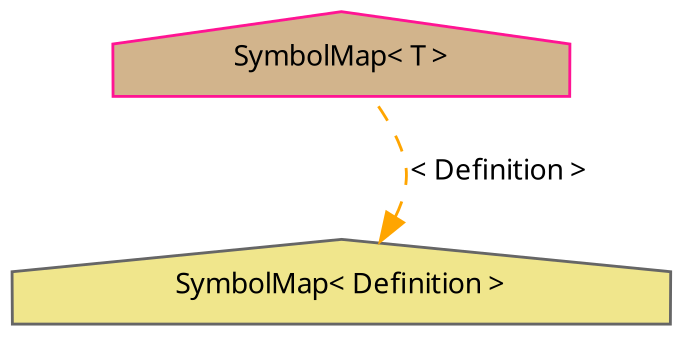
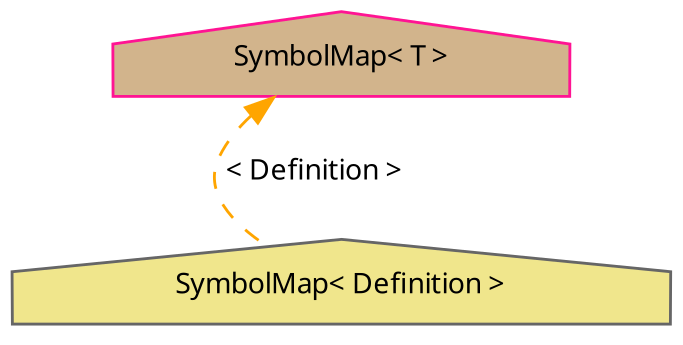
(403, 155) -> (215, 185)
